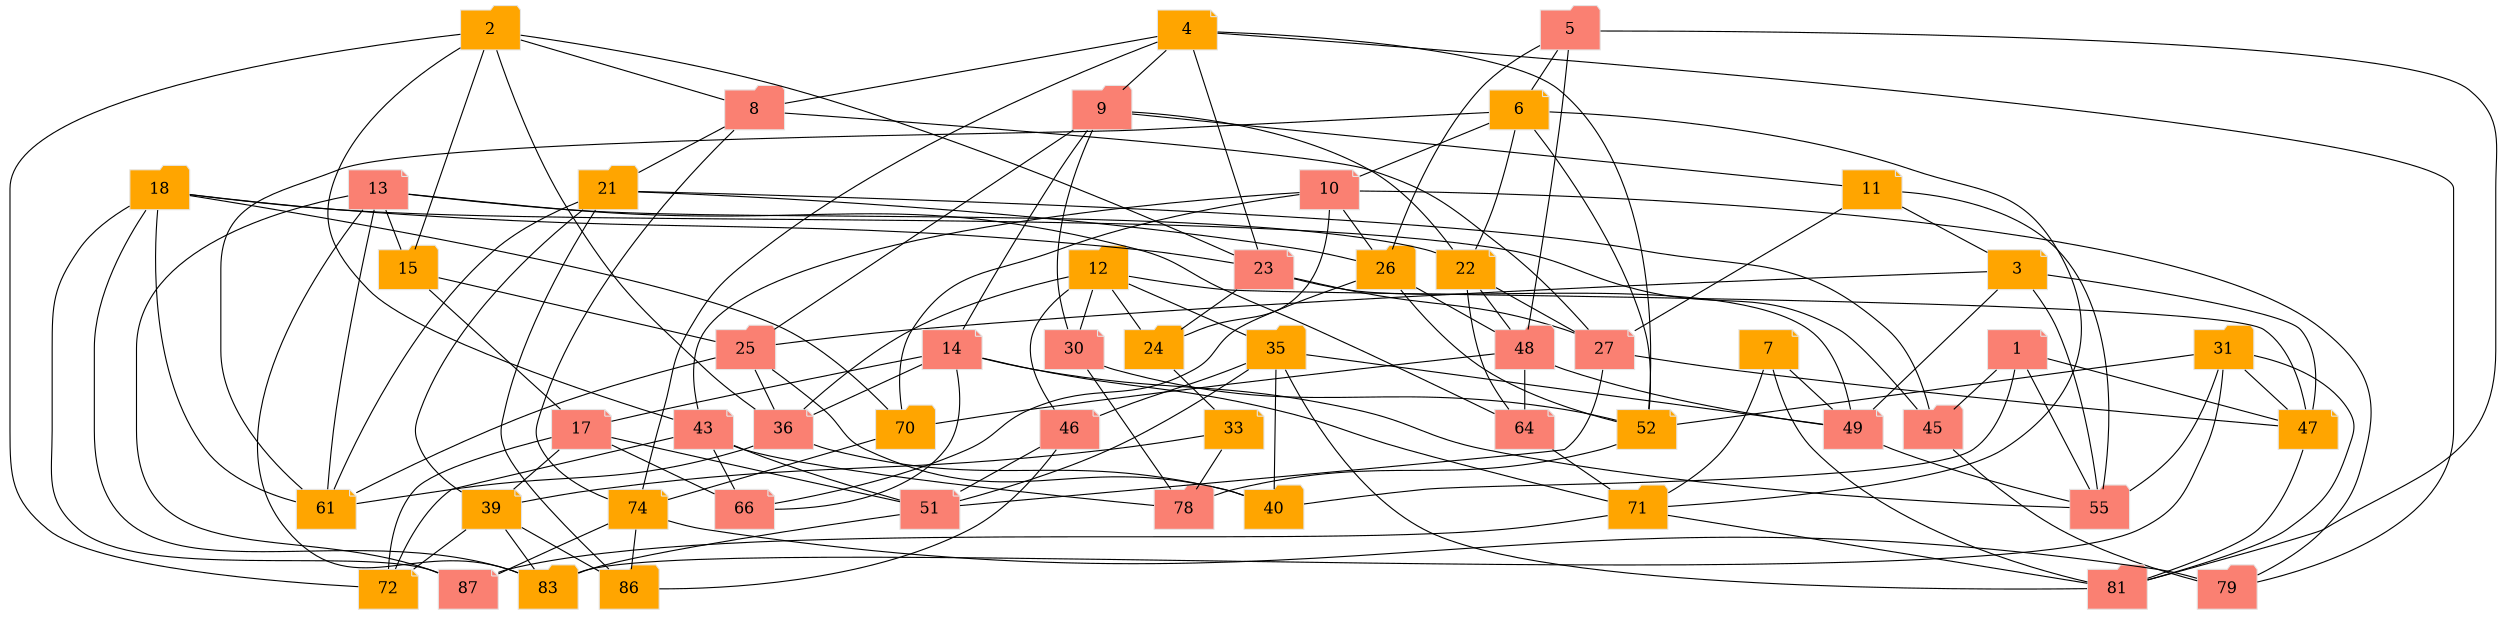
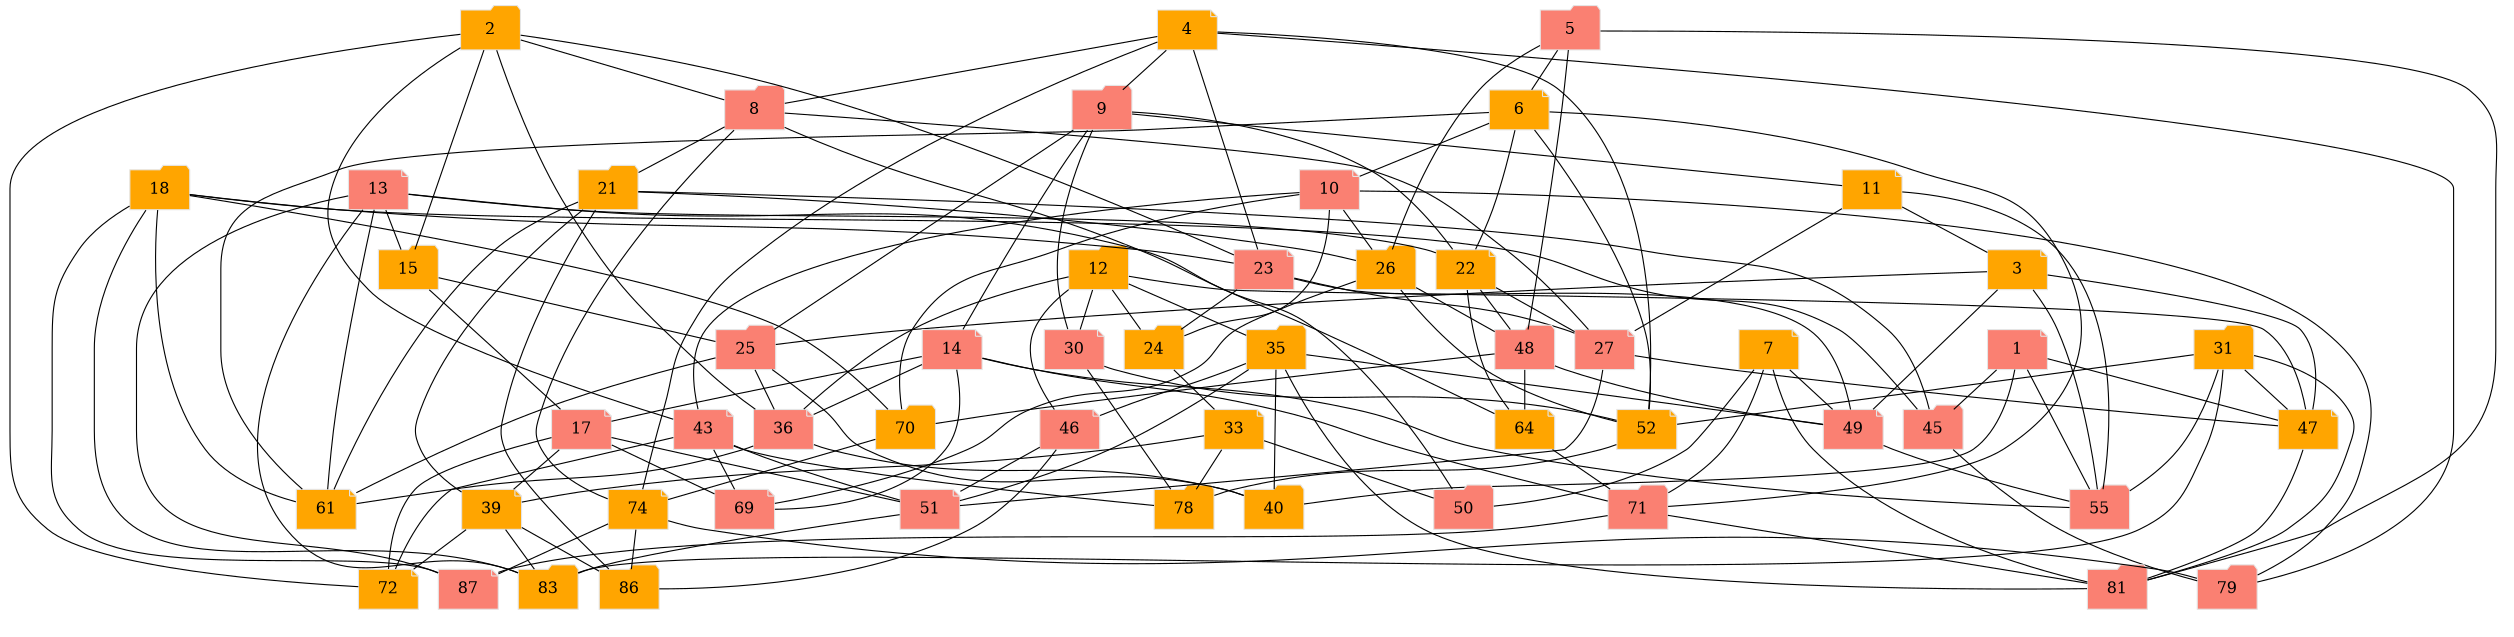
(1525, 429) -> (1525, 429)
(745, 509) -> (745, 509)
(1184, 509) -> (1184, 509)
none -> (1464, 509)
(1638, 509) -> (1638, 509)
